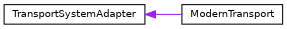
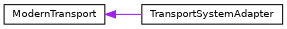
(169, 14) -> (129, 14)
